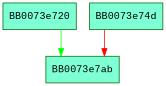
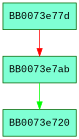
(126, 16) -> (40, 16)
(61, 39) -> (40, 92)
